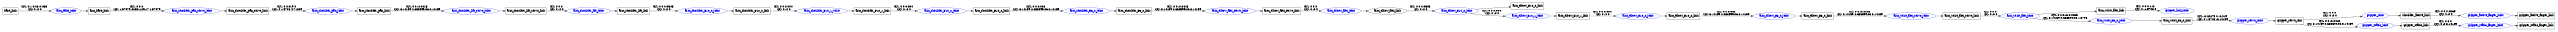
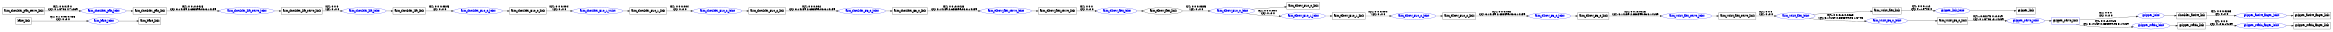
(192, 11) -> none
none -> (2026, 11)
(2290, 21) -> (2065, 21)
